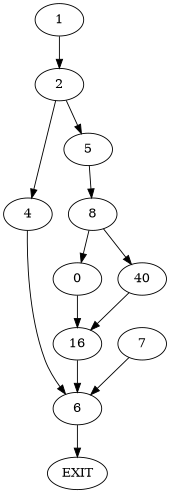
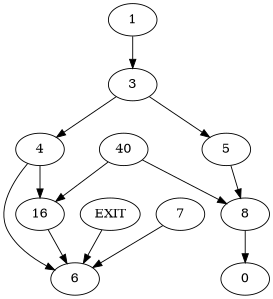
(59, 85) -> (133, 85)
(115, 243) -> (181, 180)
(77, 307) -> (40, 177)
(77, 437) -> (95, 243)
